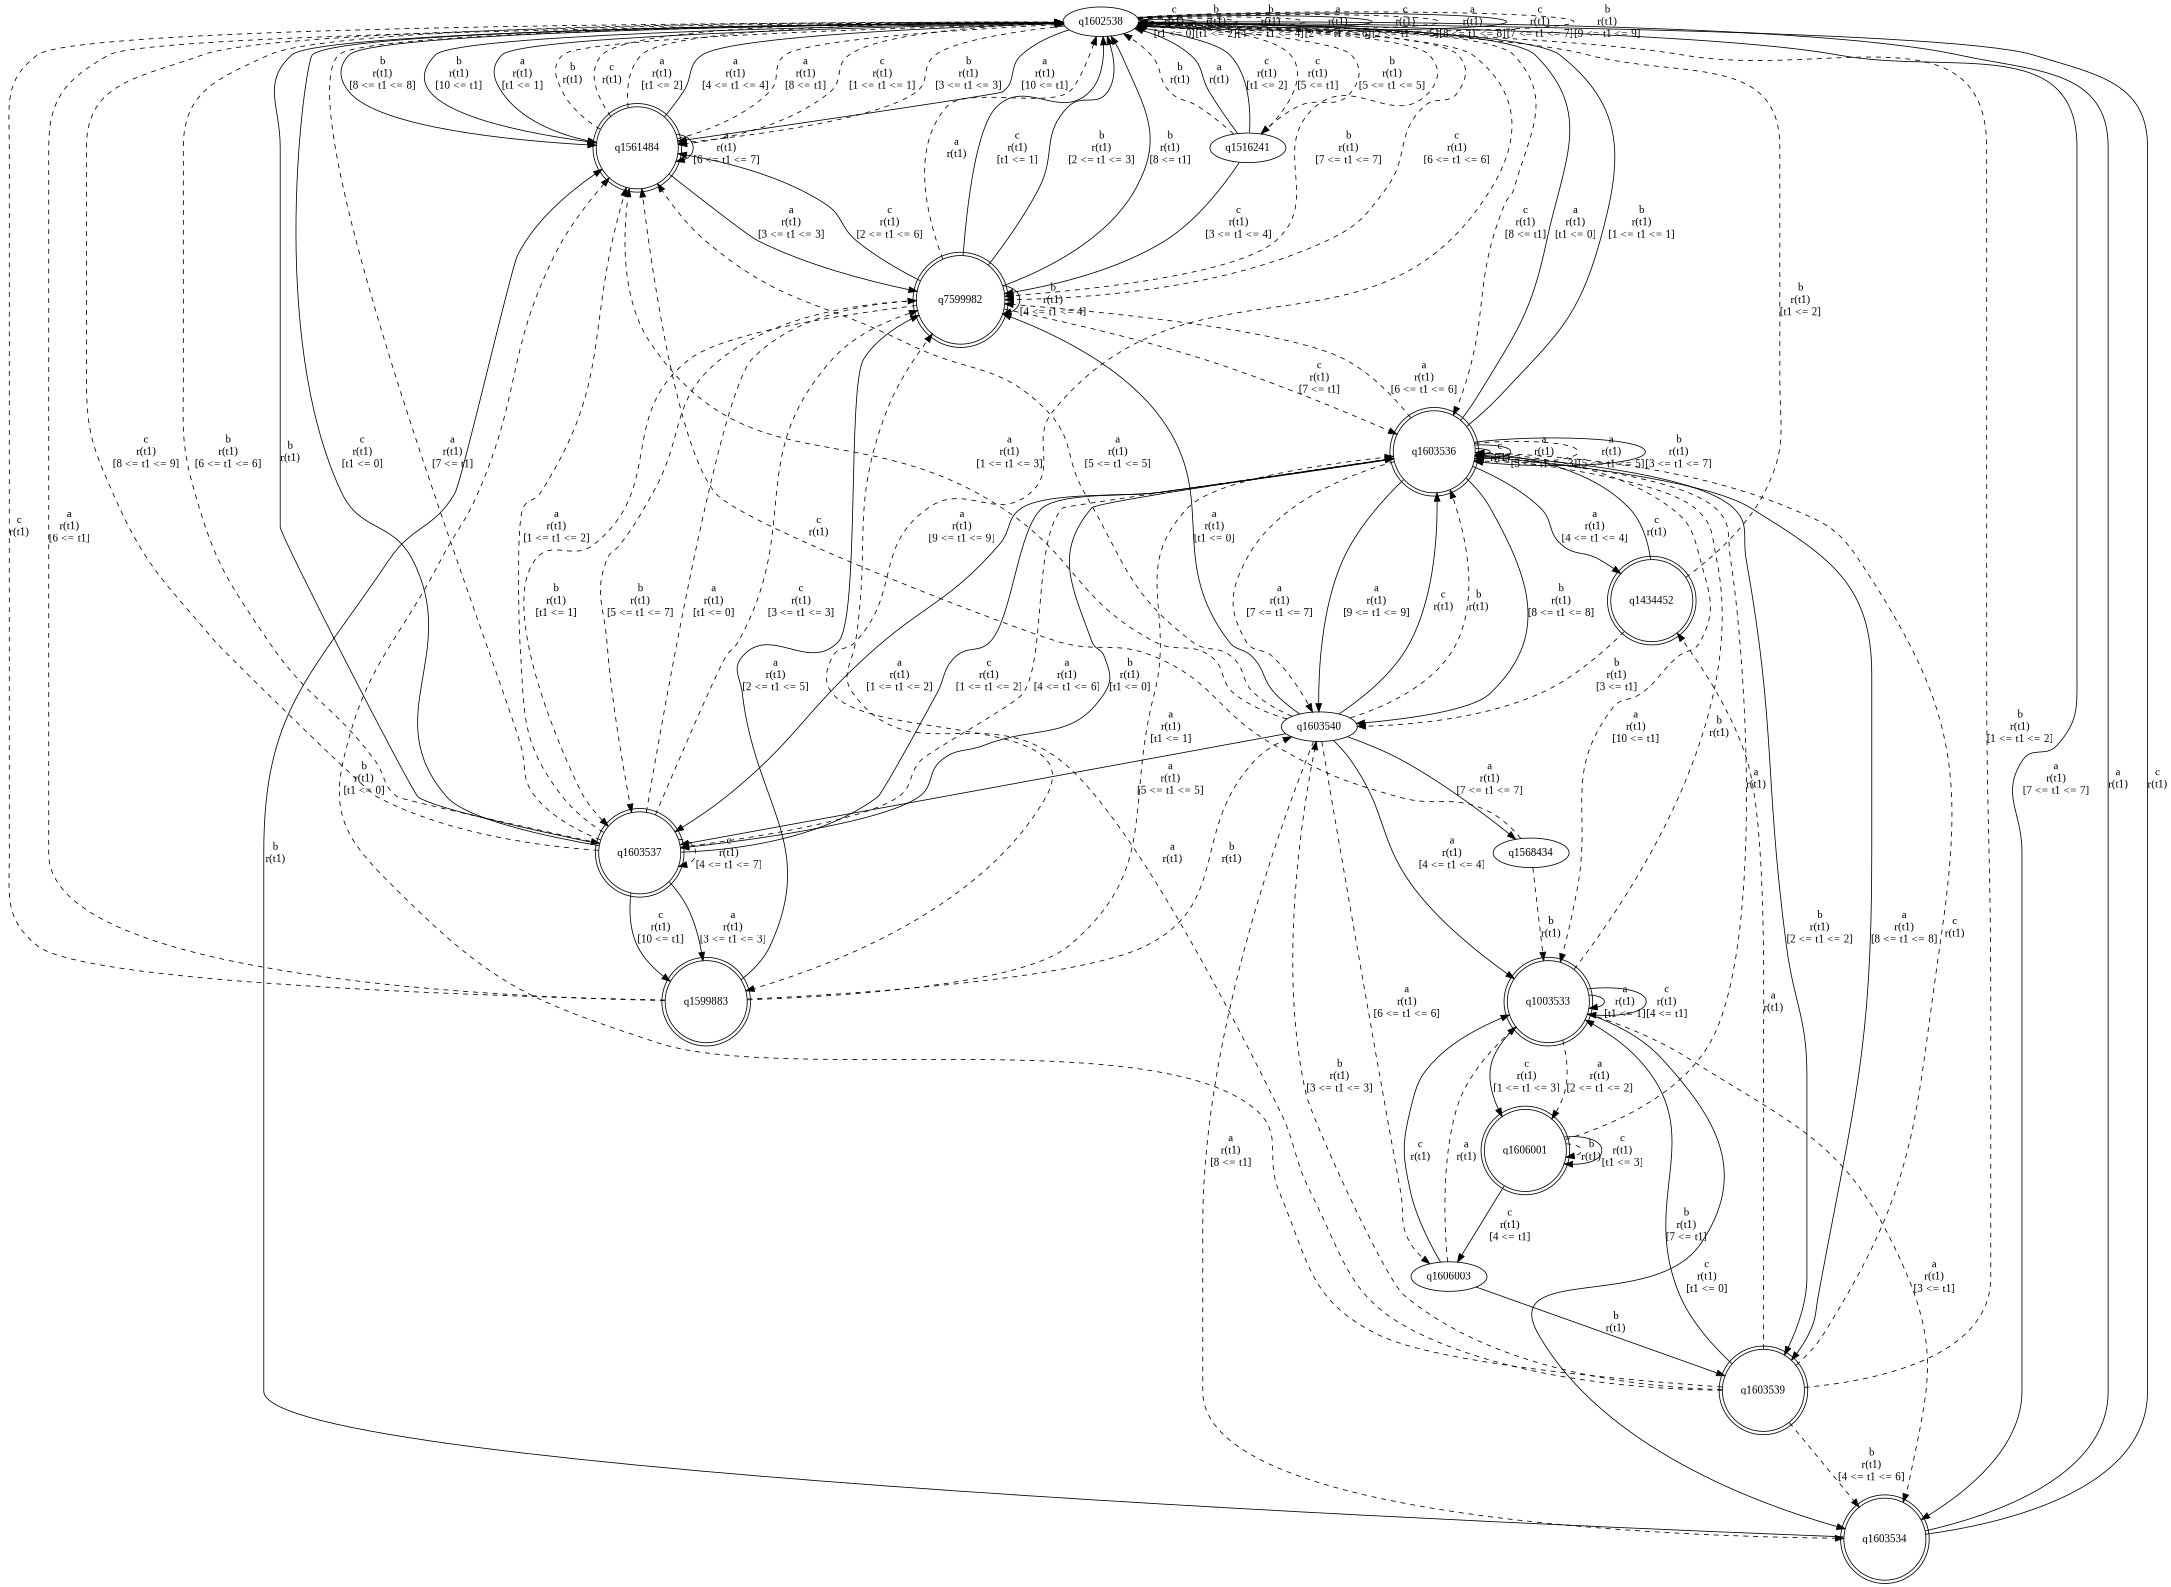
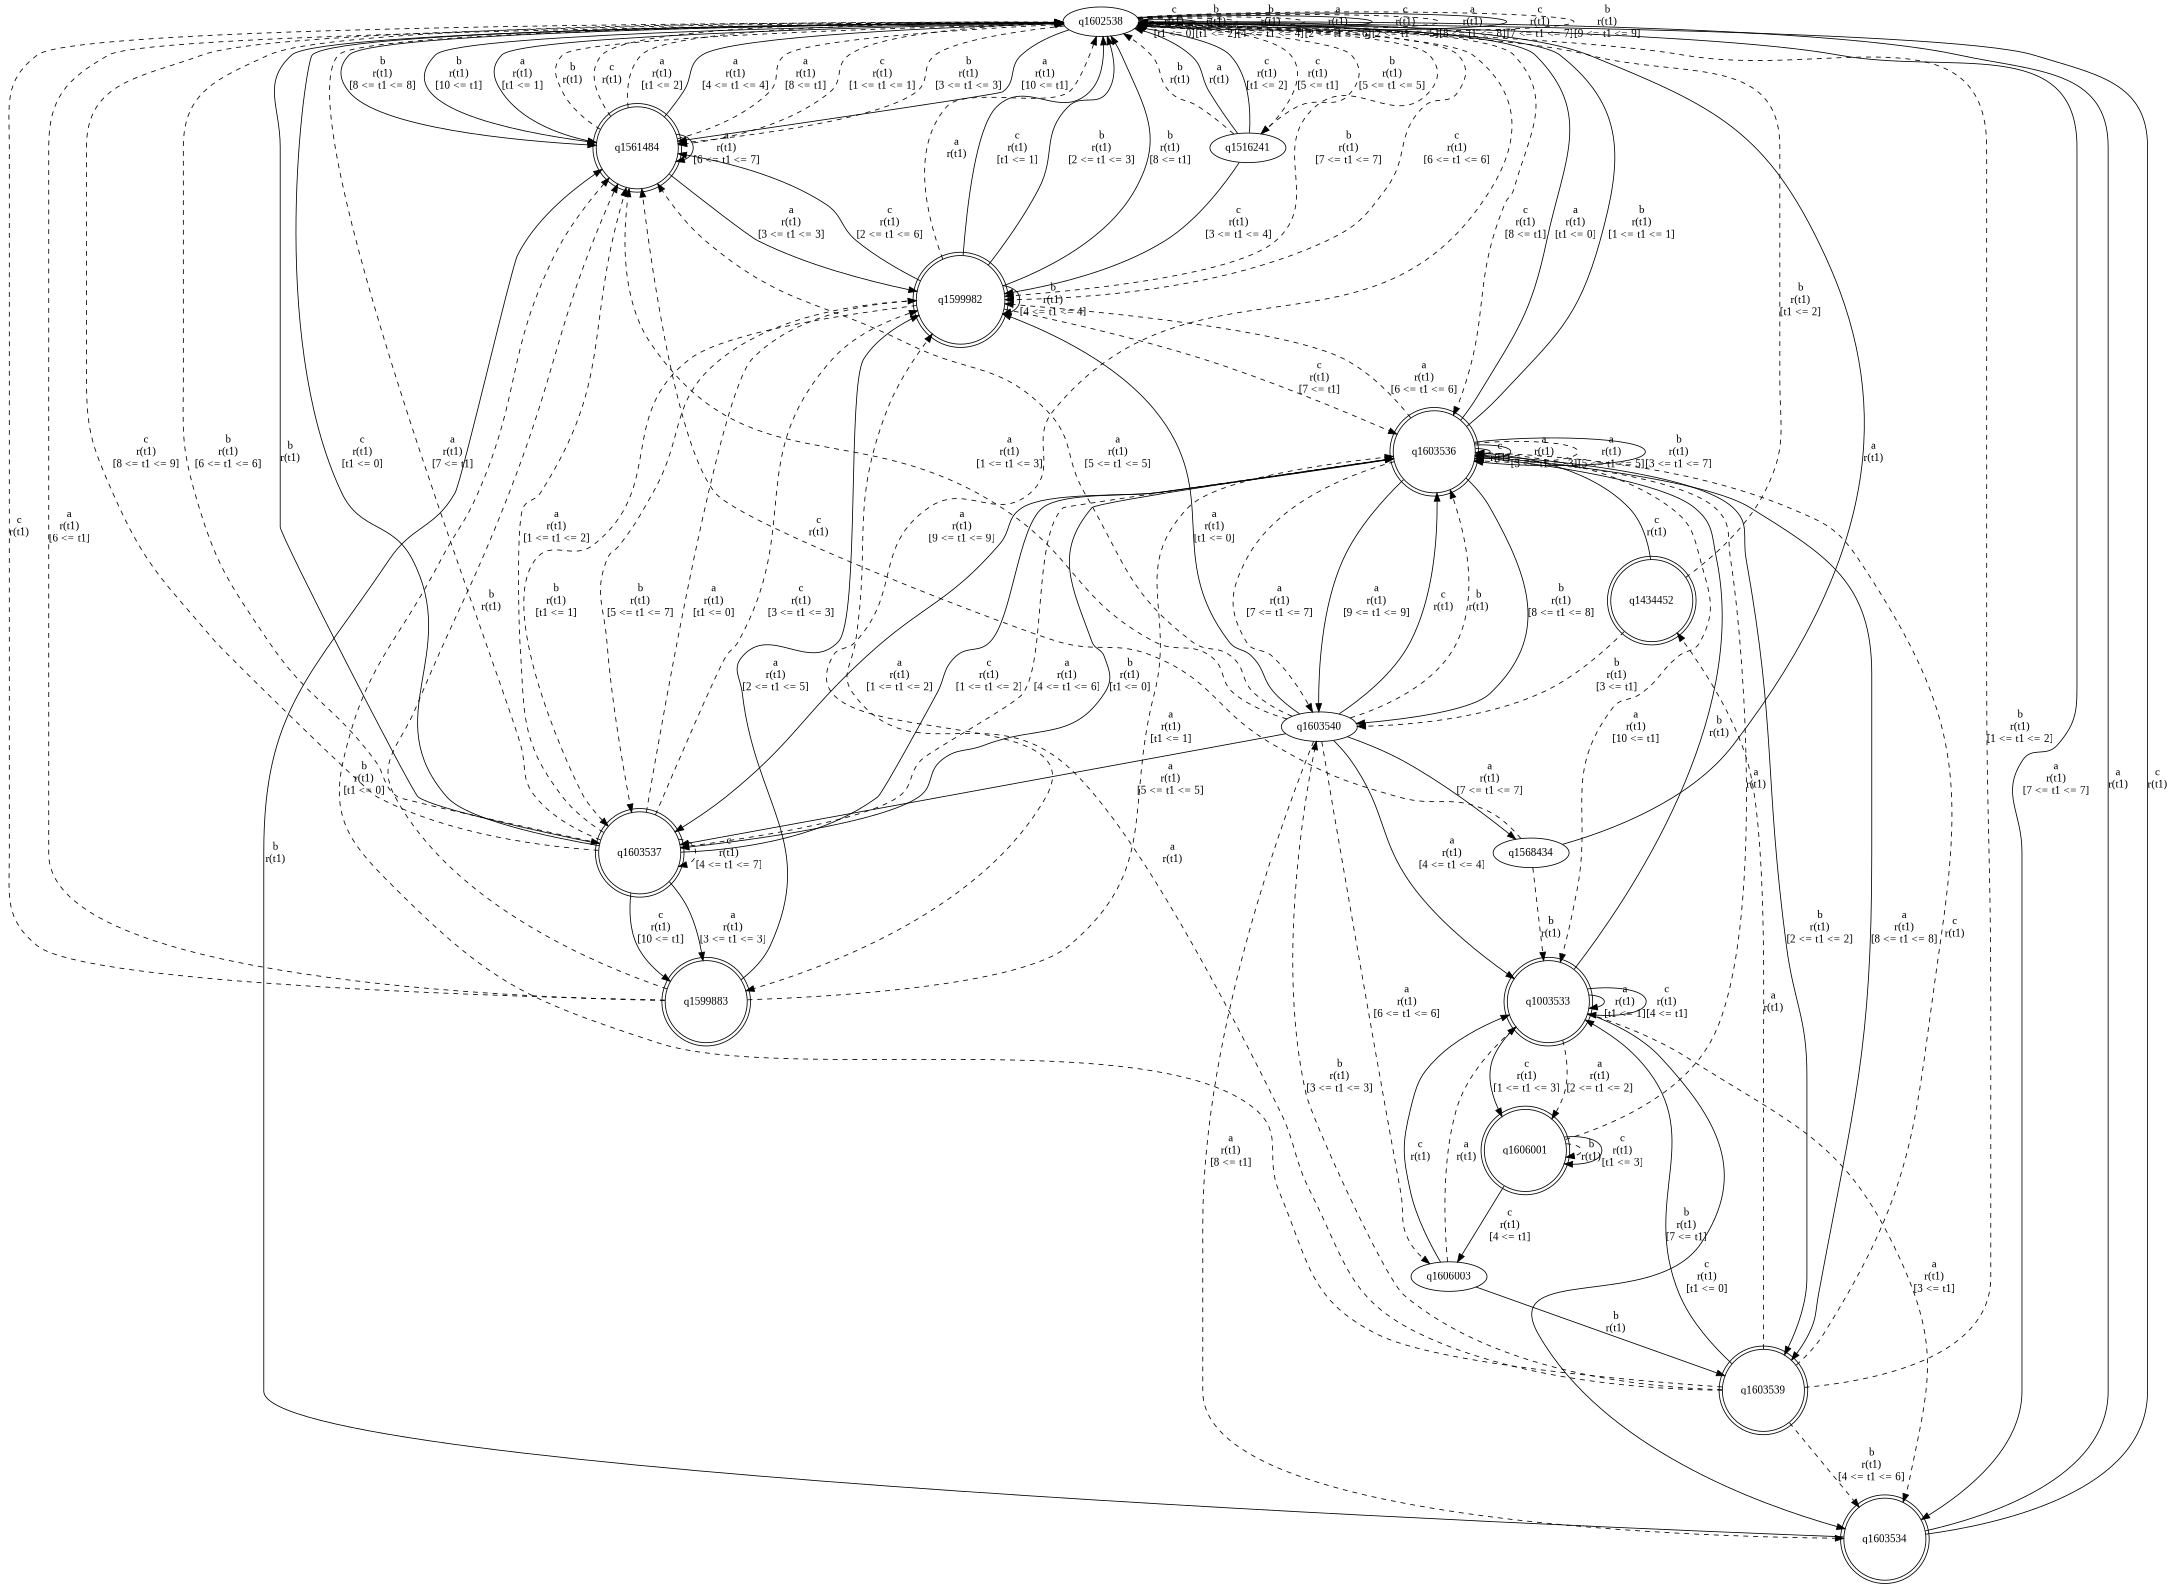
none -> (1817, 239)
(961, 300) -> (961, 300)
(1547, 516) -> none
(1720, 644) -> (1720, 644)
(1076, 966) -> (439, 654)
